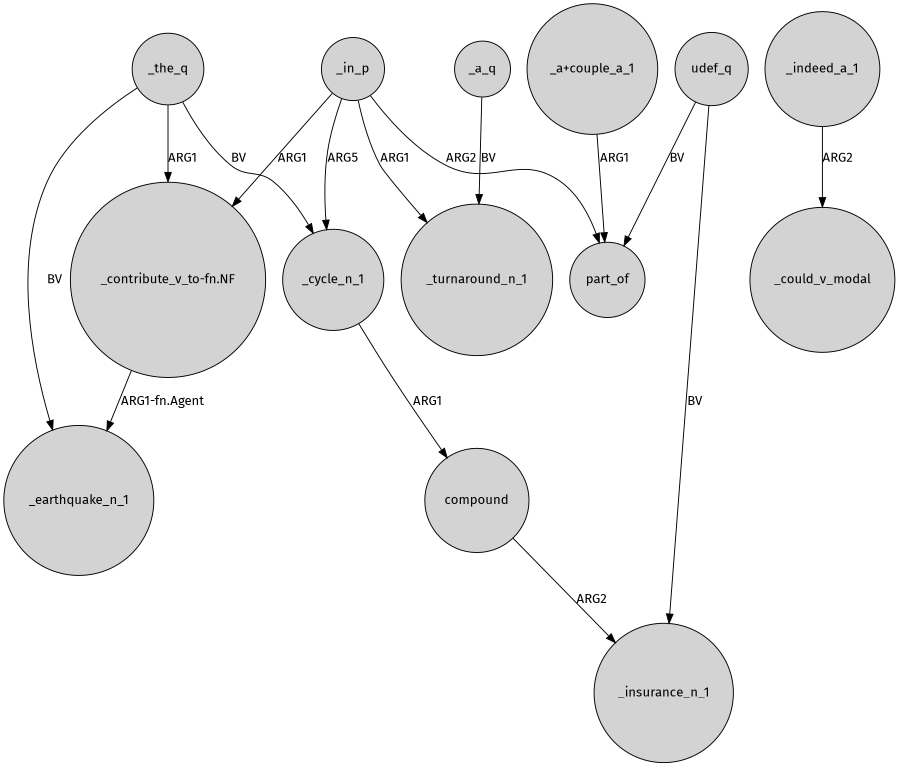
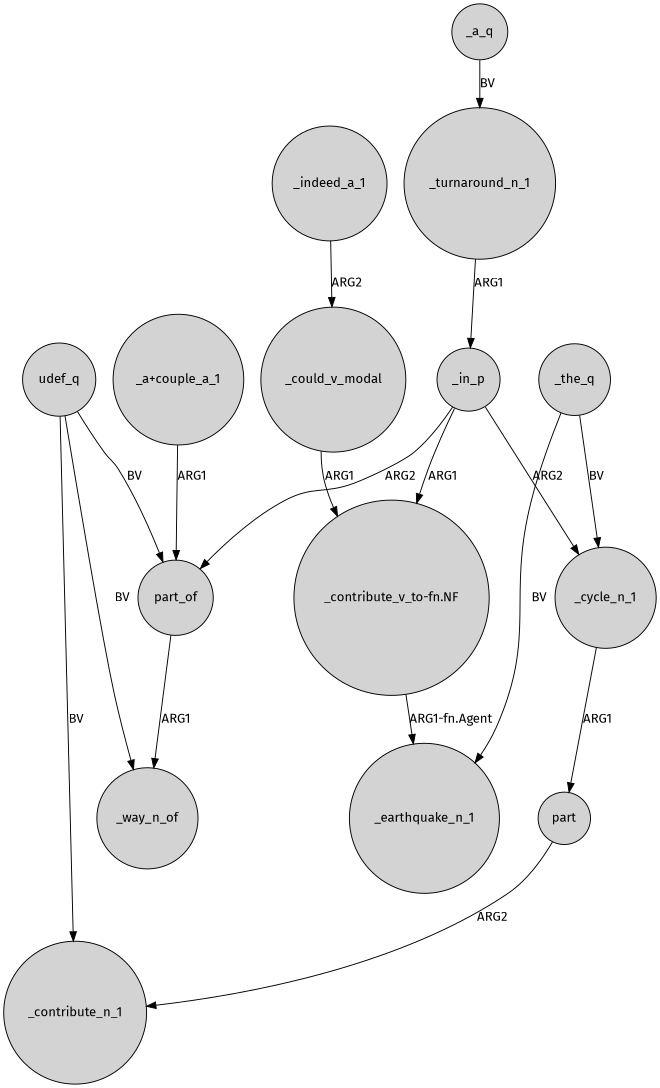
(168, 139) -> (324, 480)
(343, 158) -> (548, 476)
(379, 163) -> (473, 299)
(477, 500) -> (564, 818)
(664, 693) -> (75, 1013)
none -> (147, 818)
